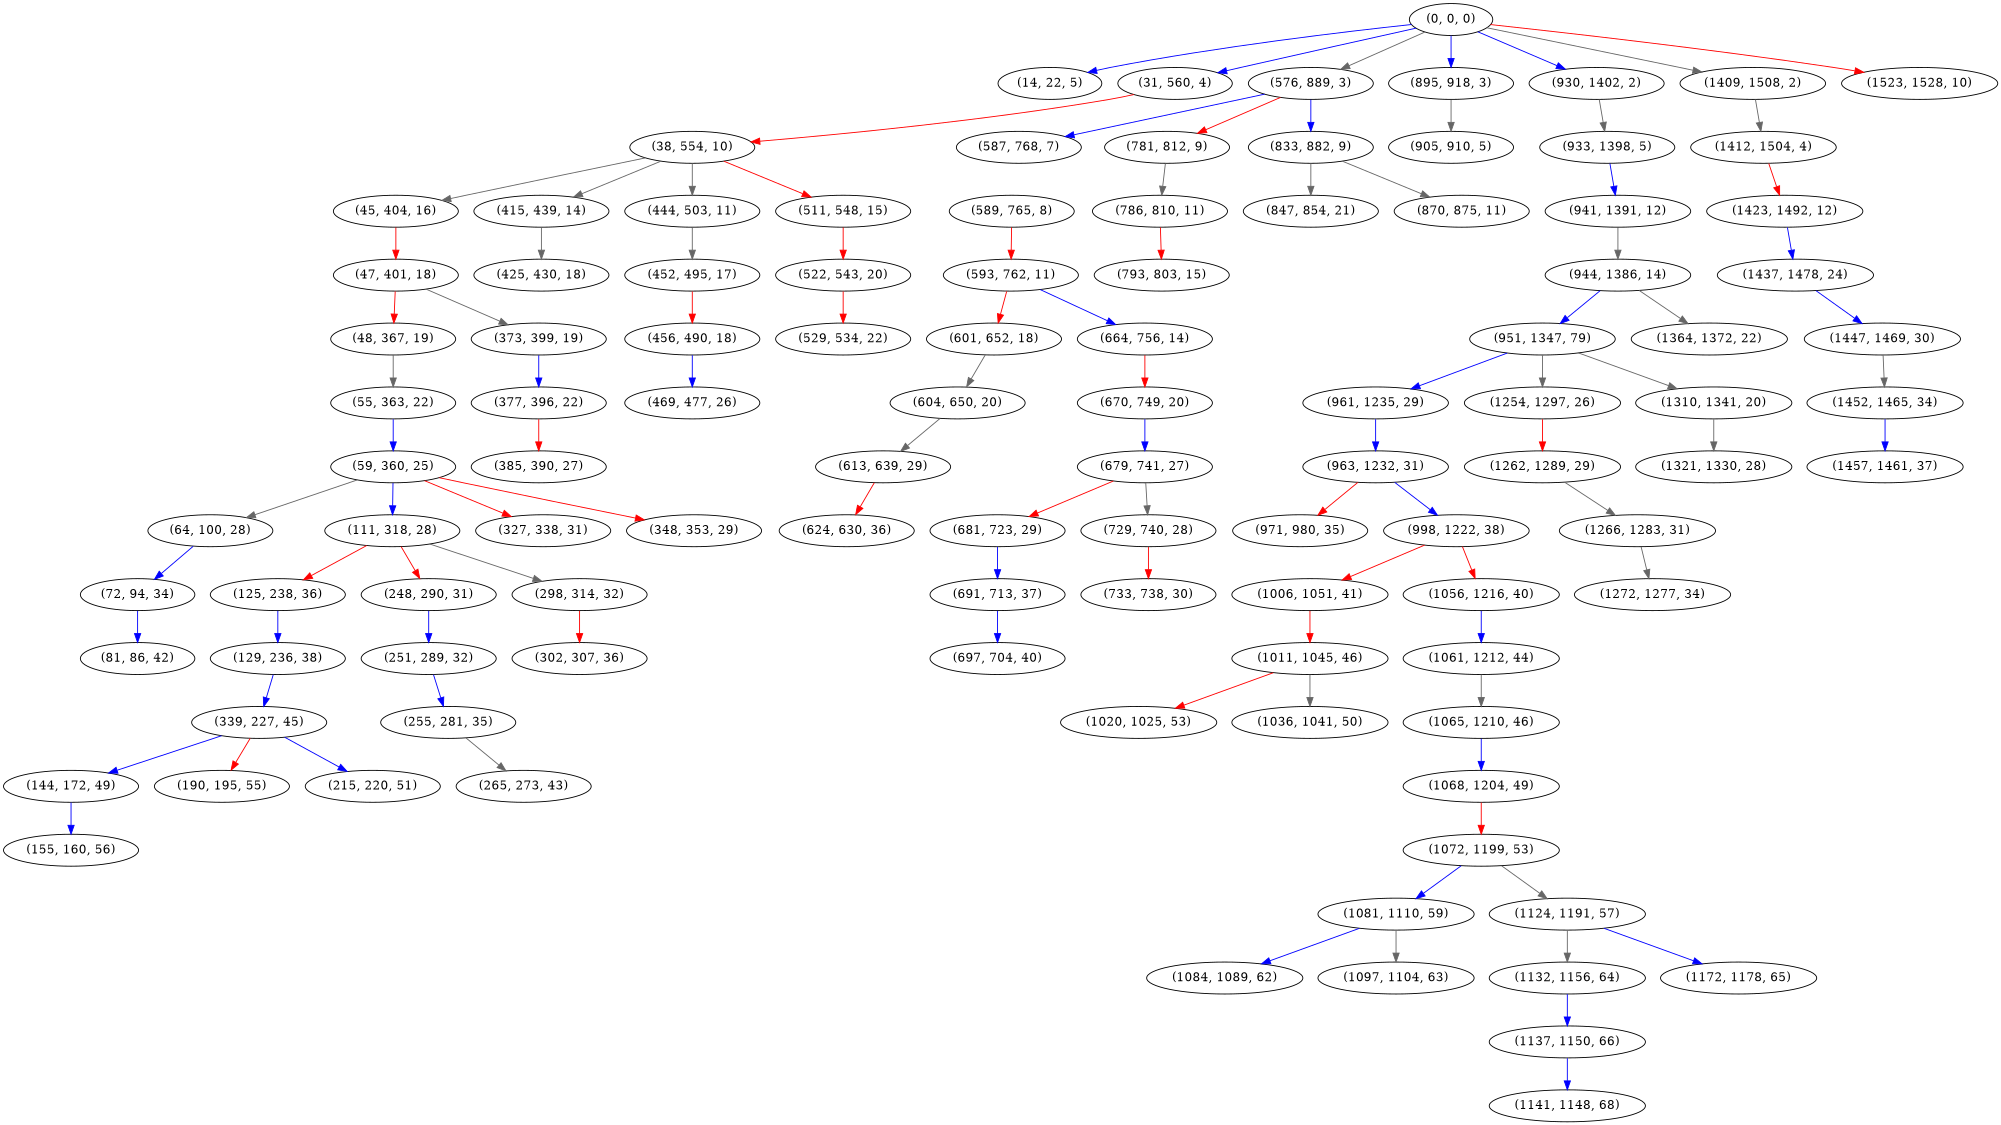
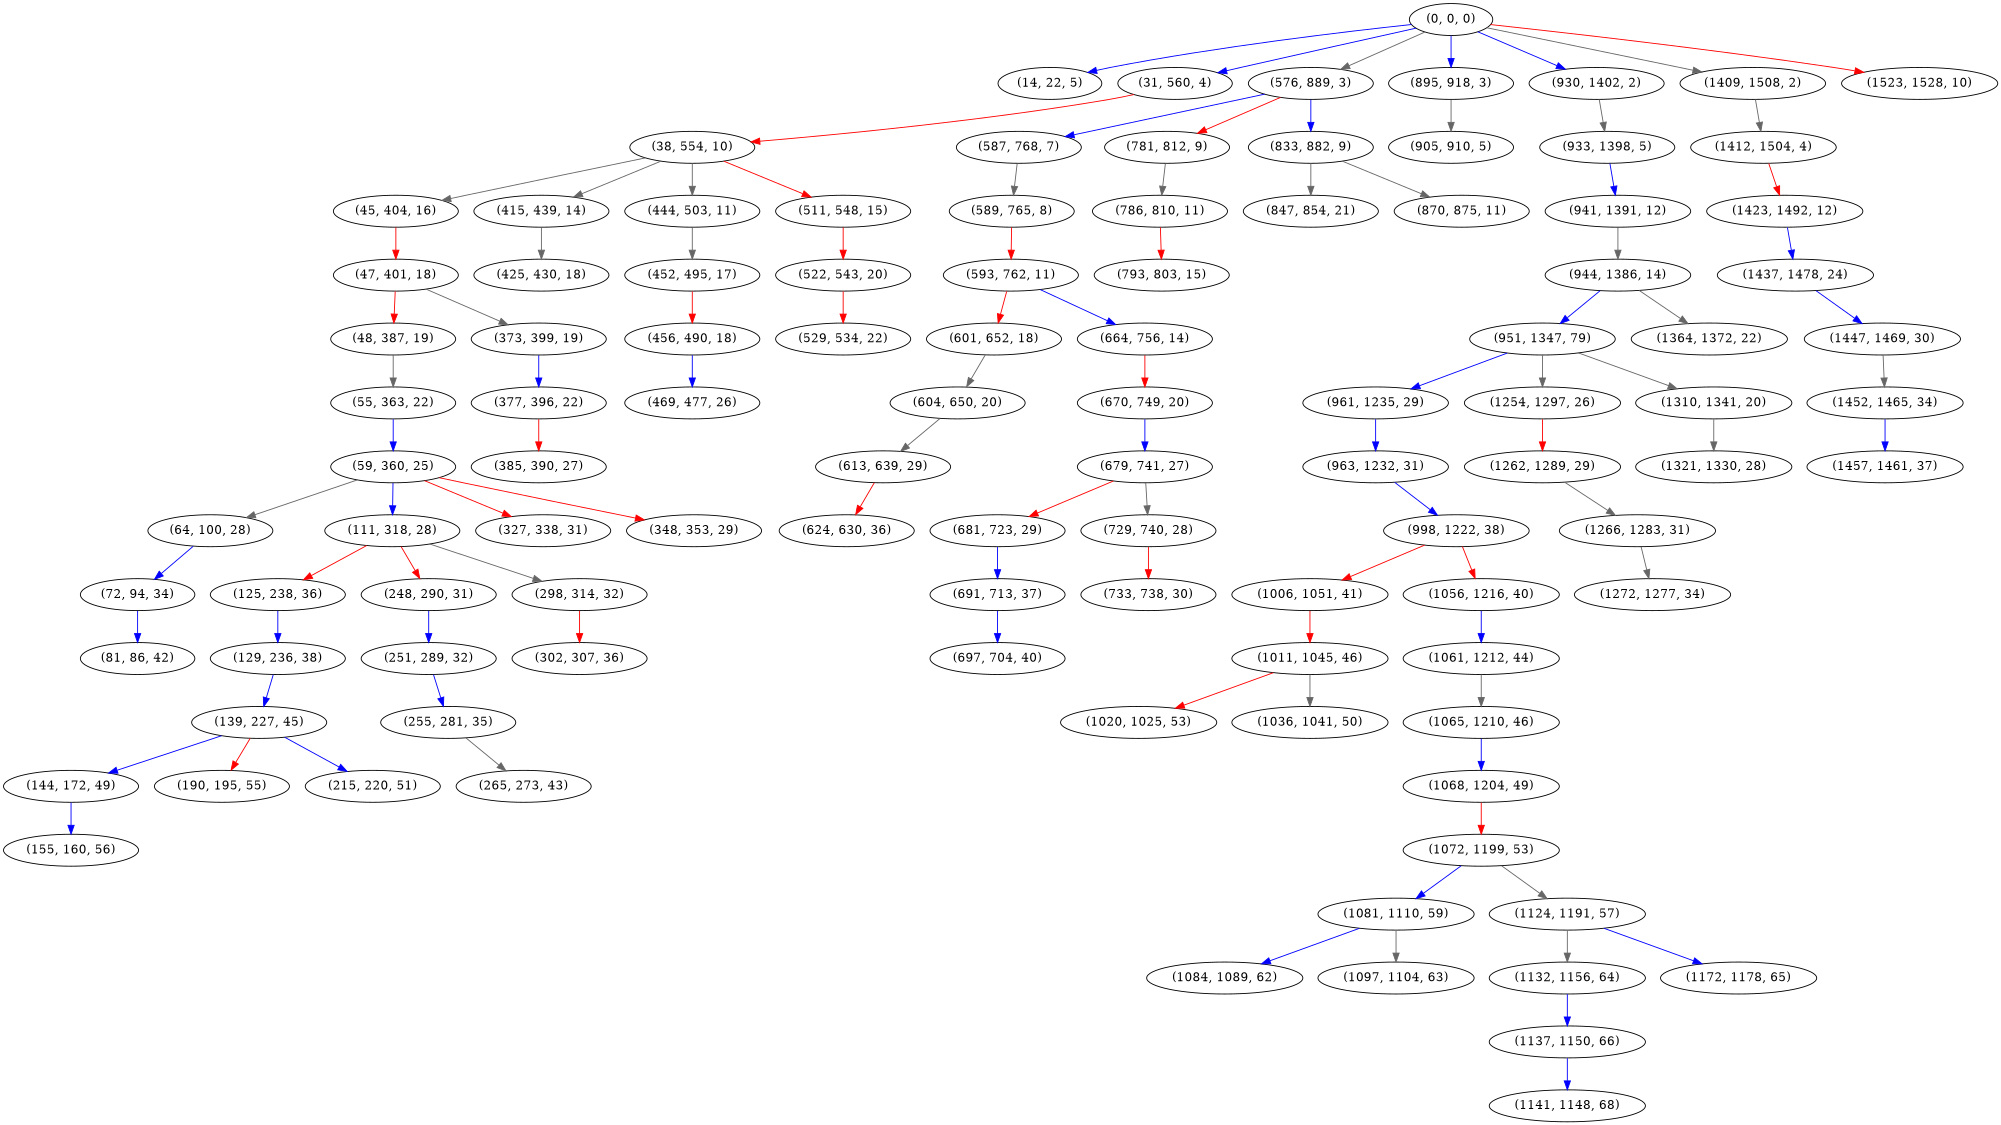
none -> (1016, 175)
(393, 339) -> (393, 339)
(1300, 531) -> none
(259, 722) -> (259, 722)
